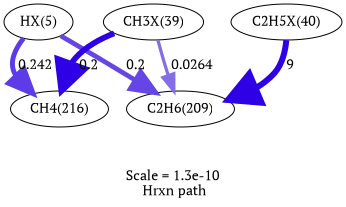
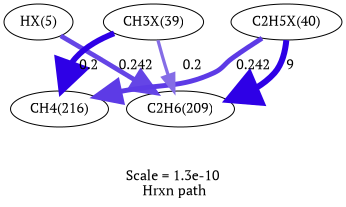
(14, 56) -> (197, 79)
(134, 66) -> (134, 66)
(190, 66) -> (190, 66)
